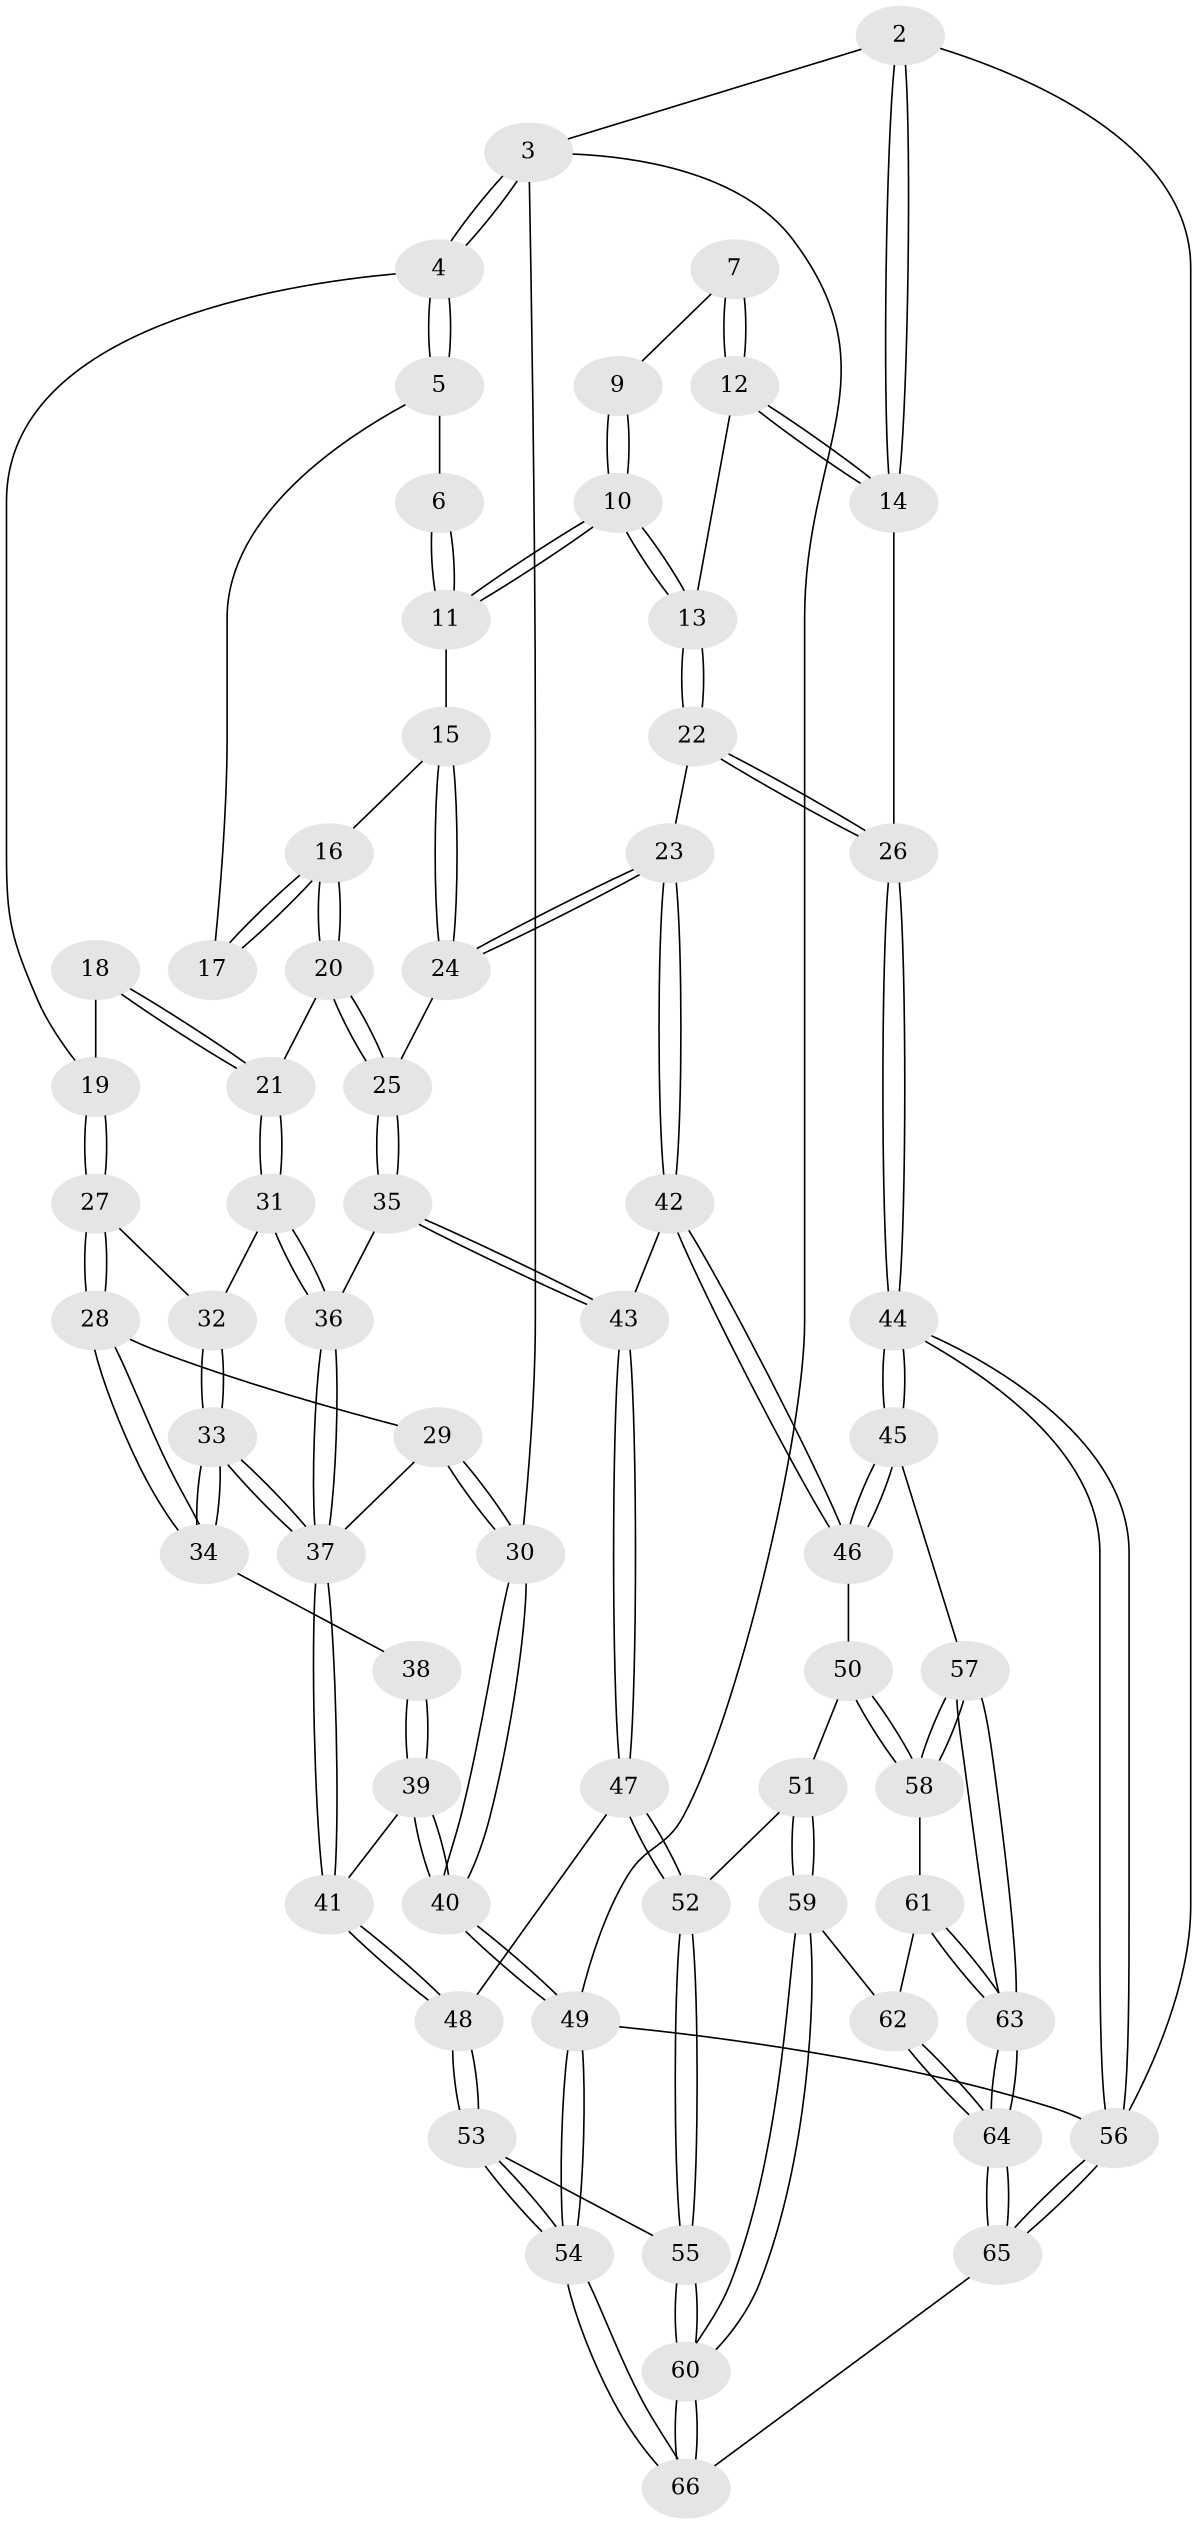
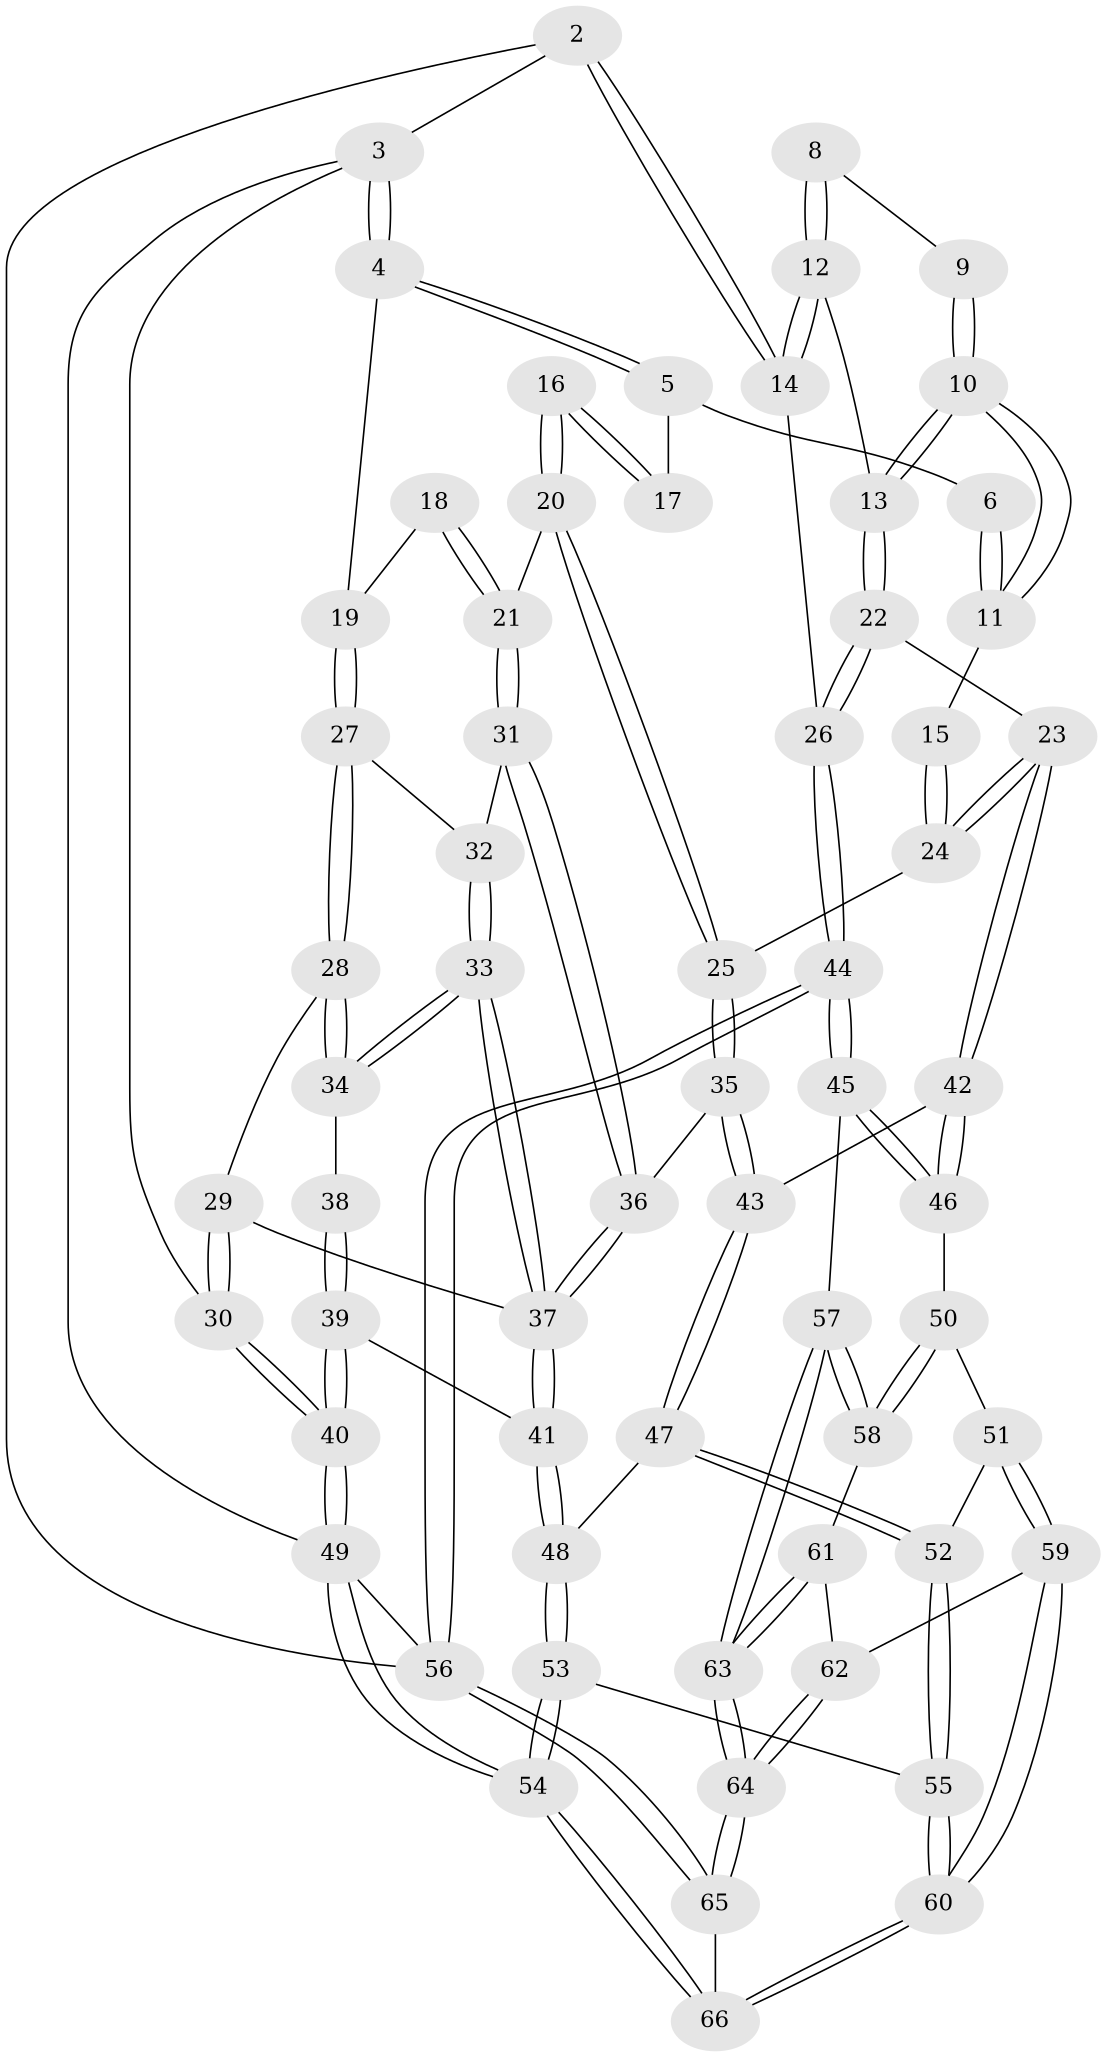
(735, 269) -> (816, 152)
(388, 795) -> none
